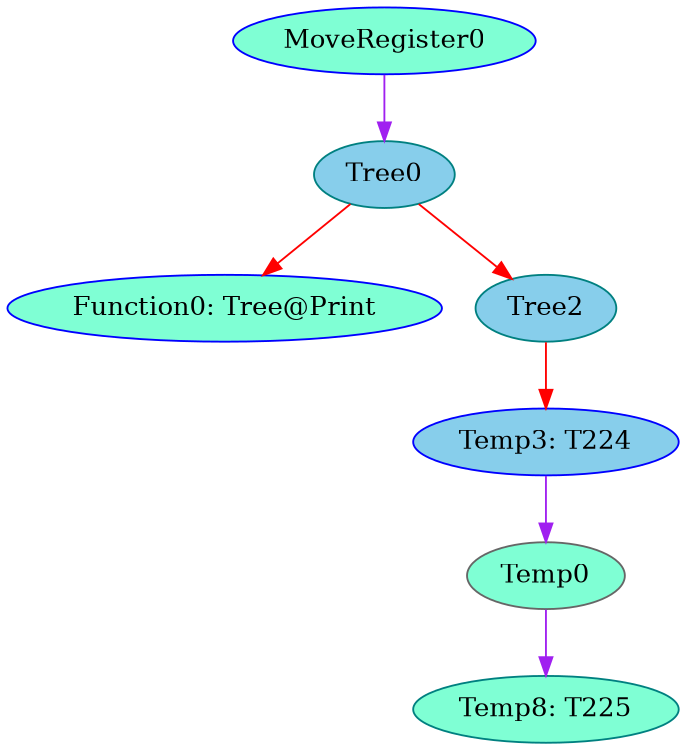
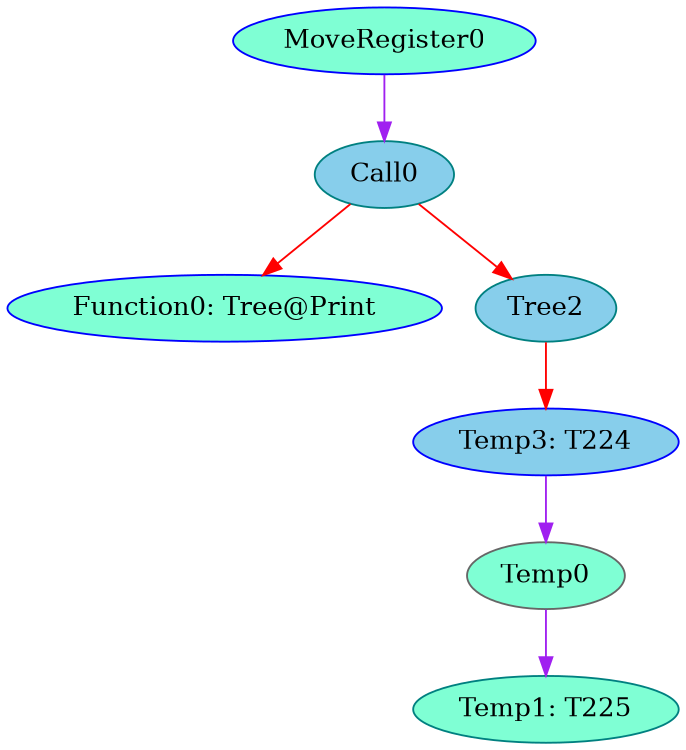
(384, 175) -> (384, 175)
(546, 709) -> (546, 709)
